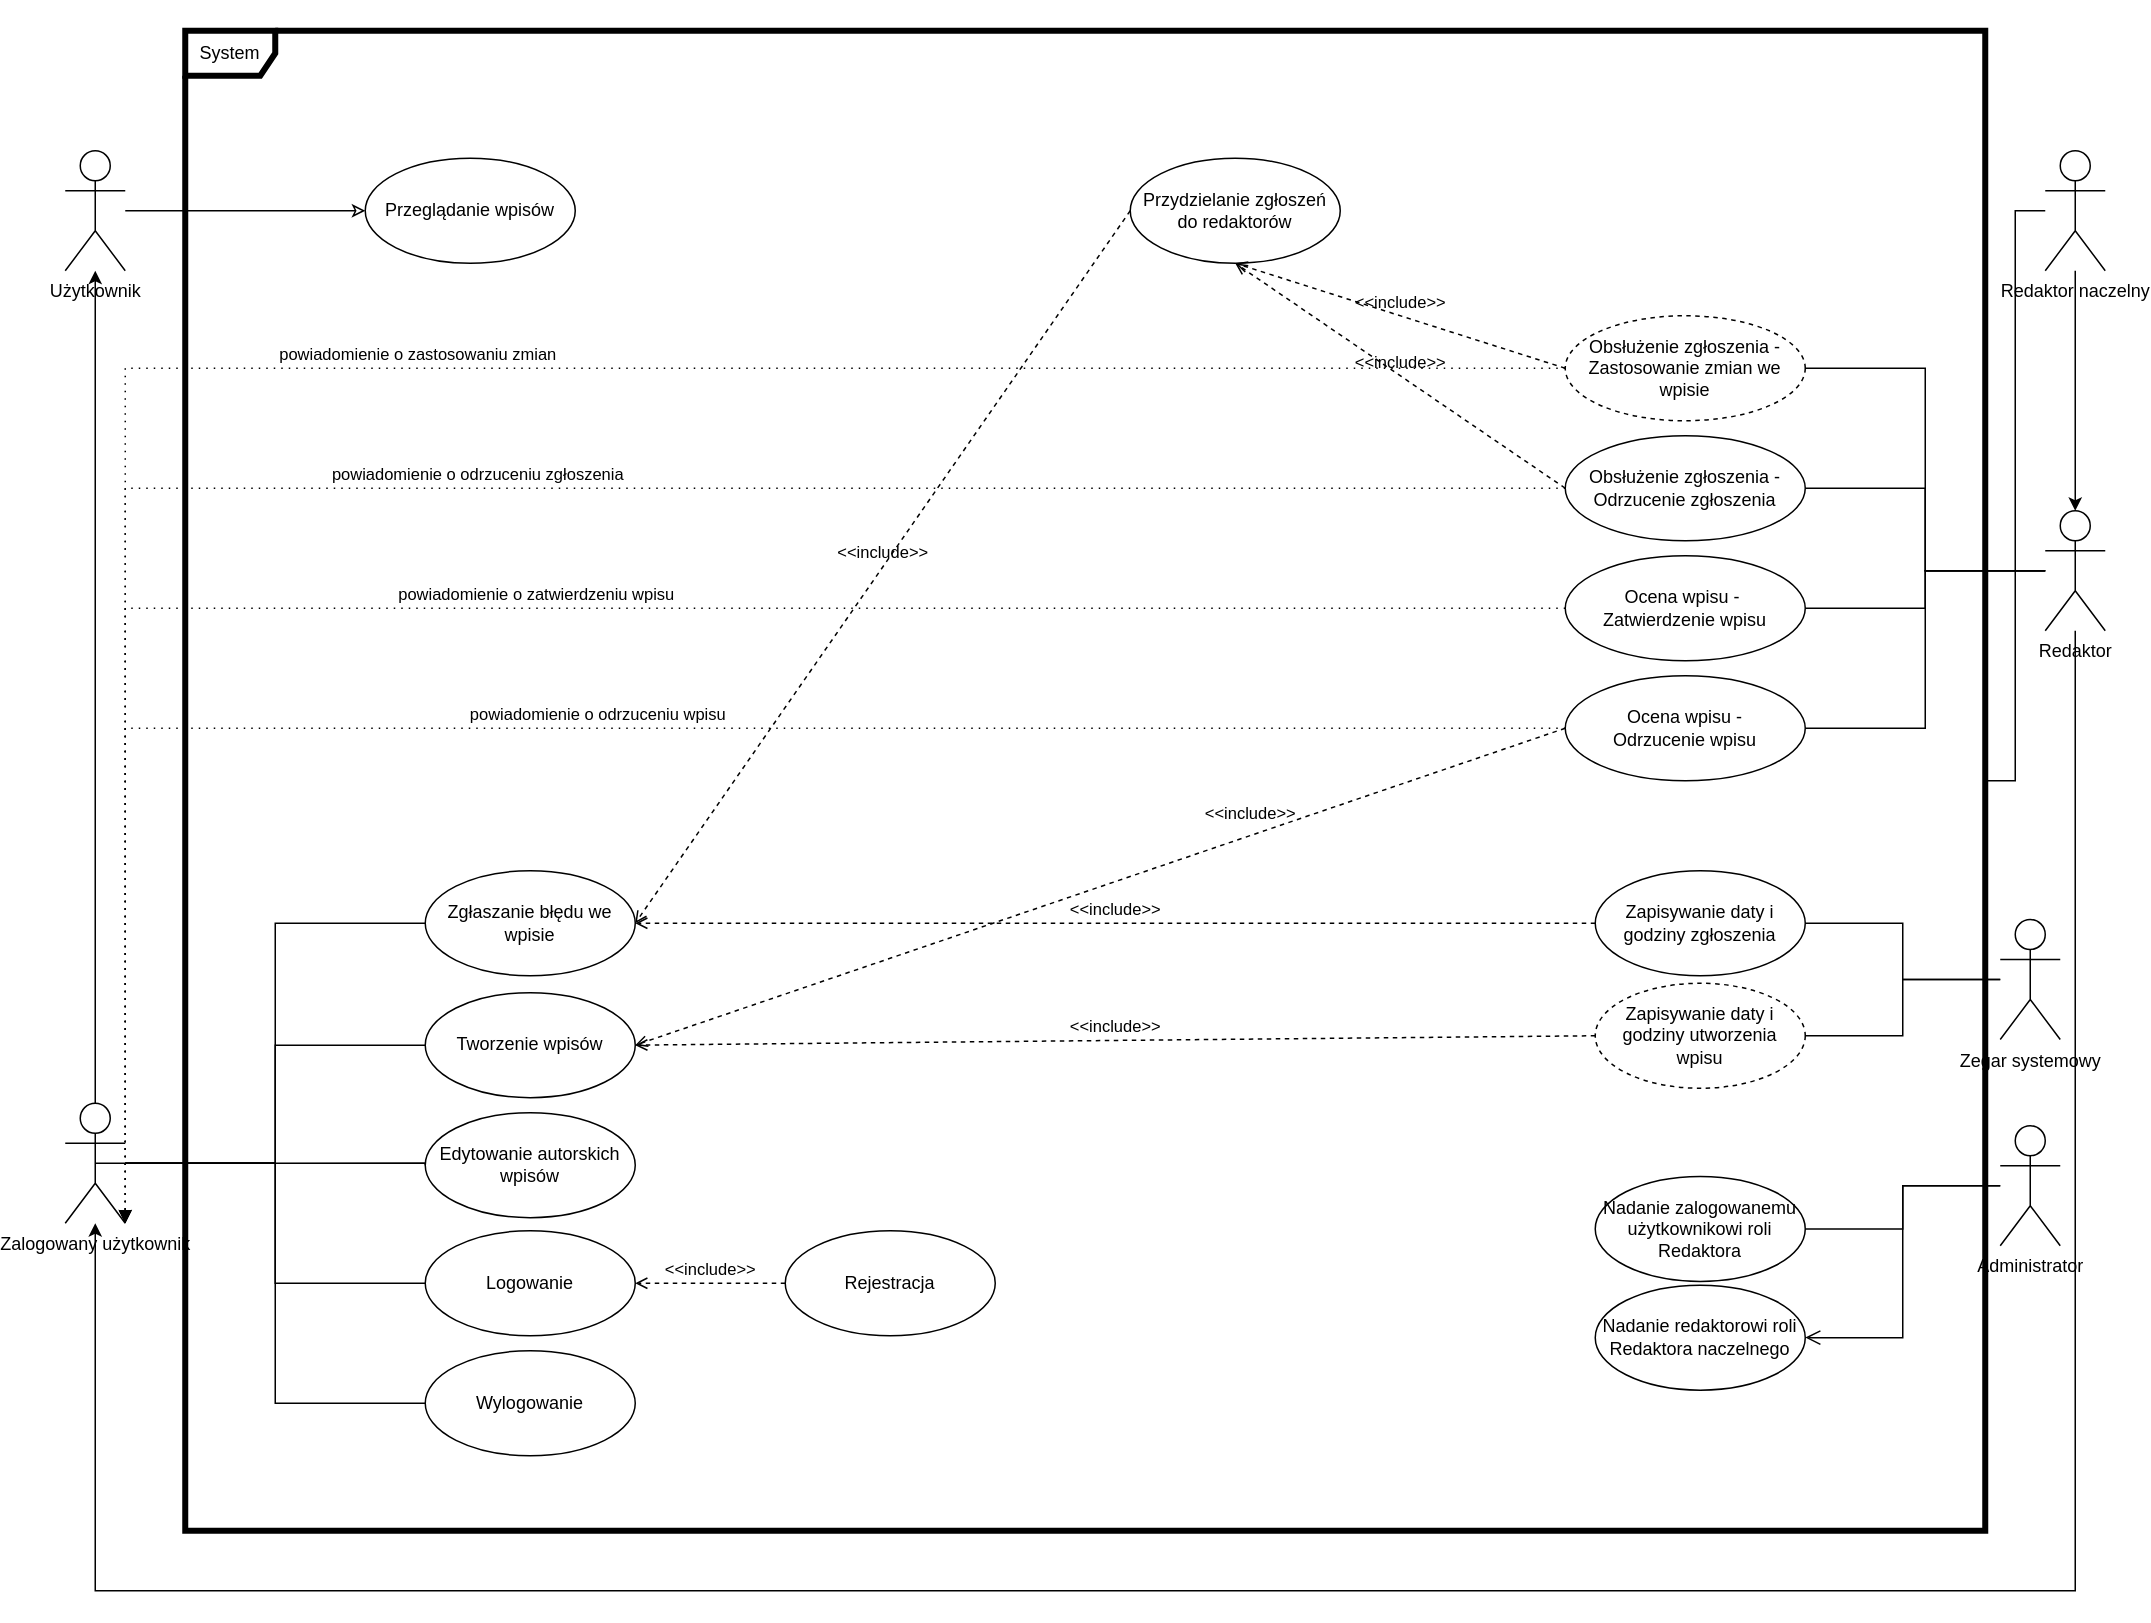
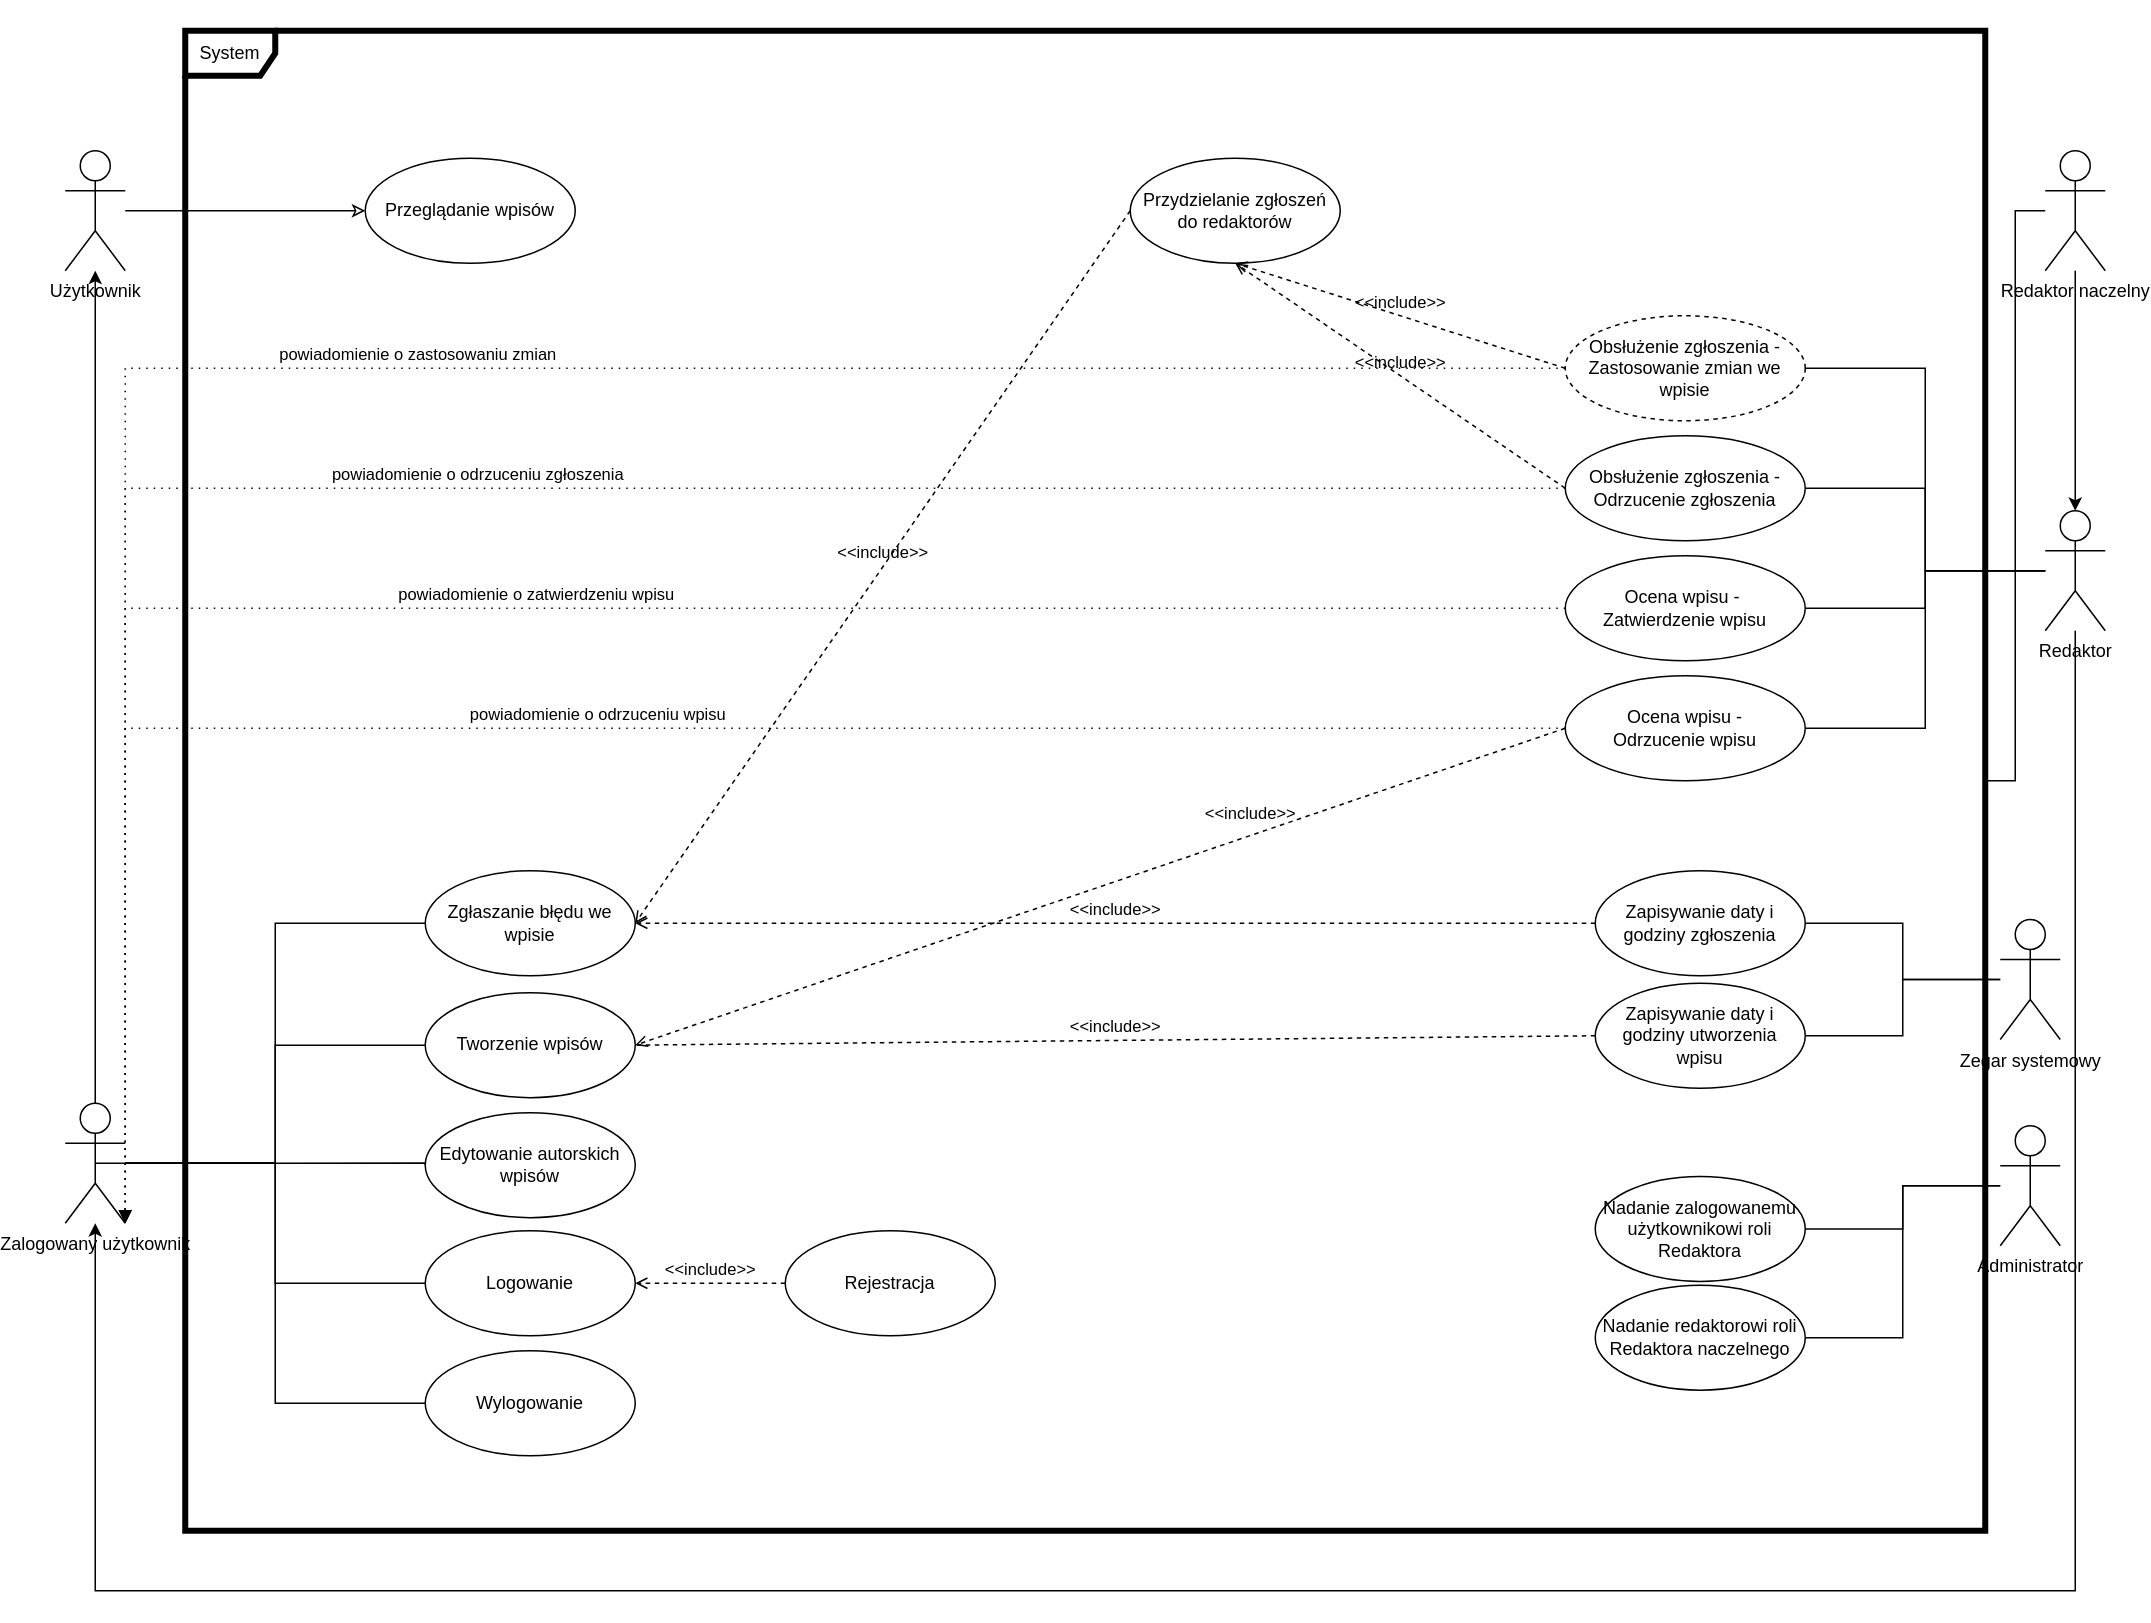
(1700, 1036) -> (1700, 1036)
(643, 1045) -> (641, 1045)
(1812, 1338) -> (1810, 1338)
